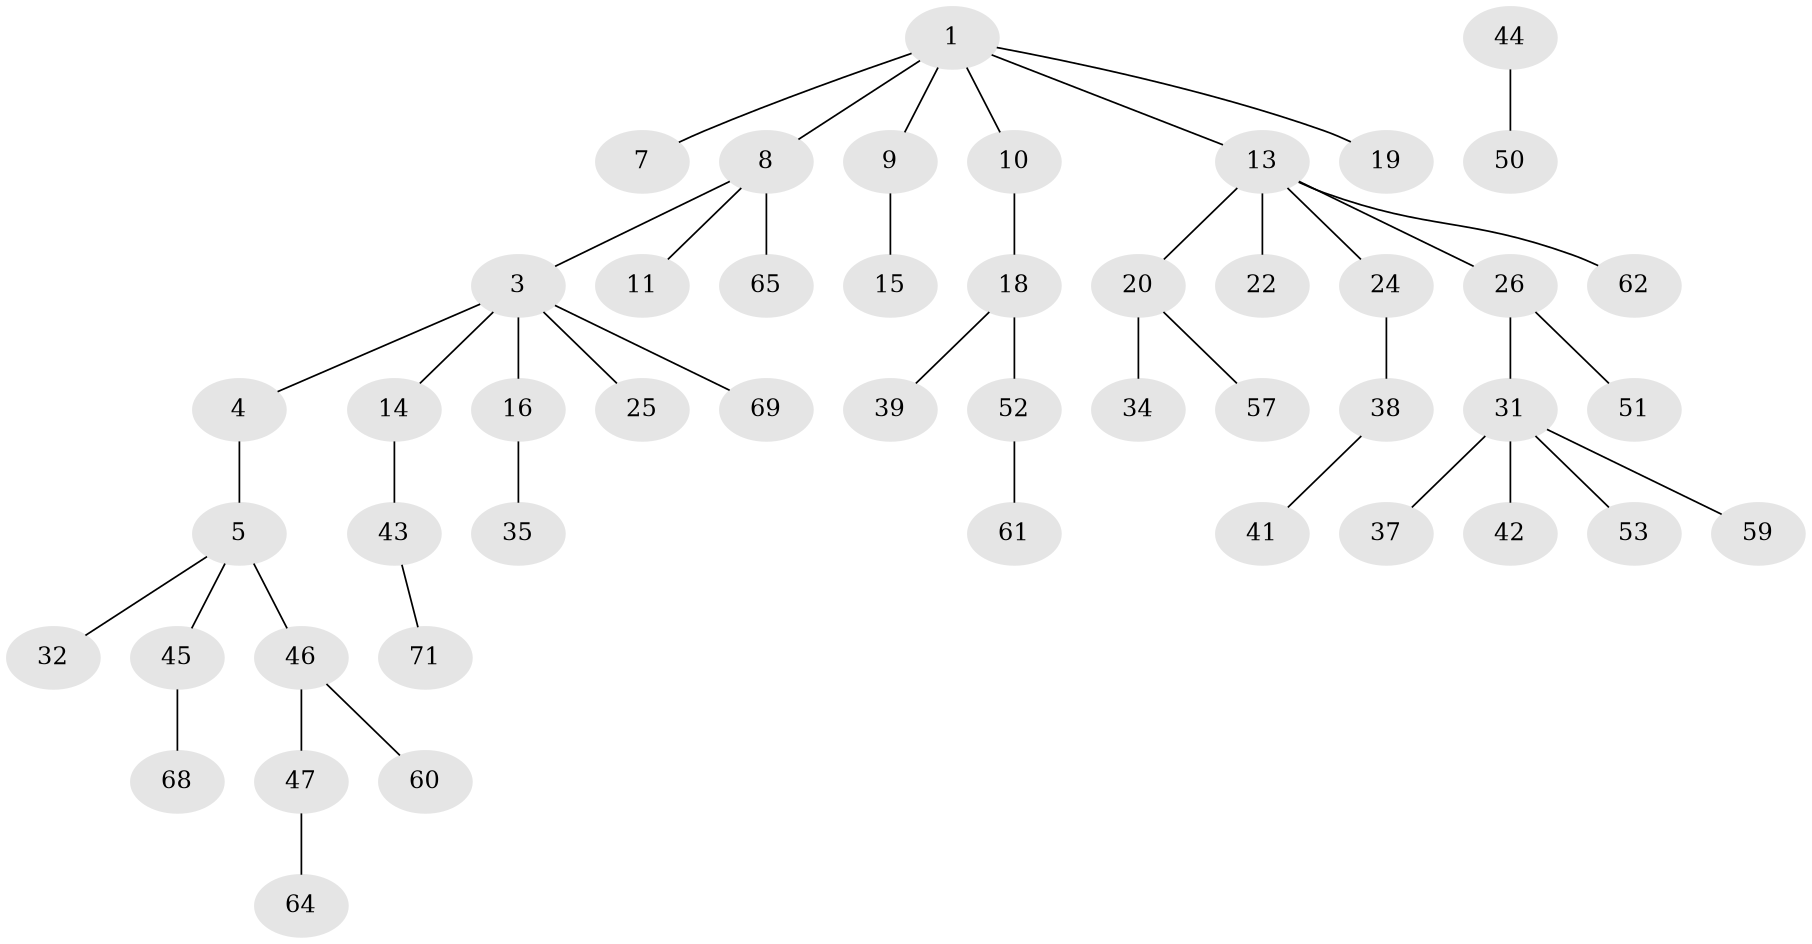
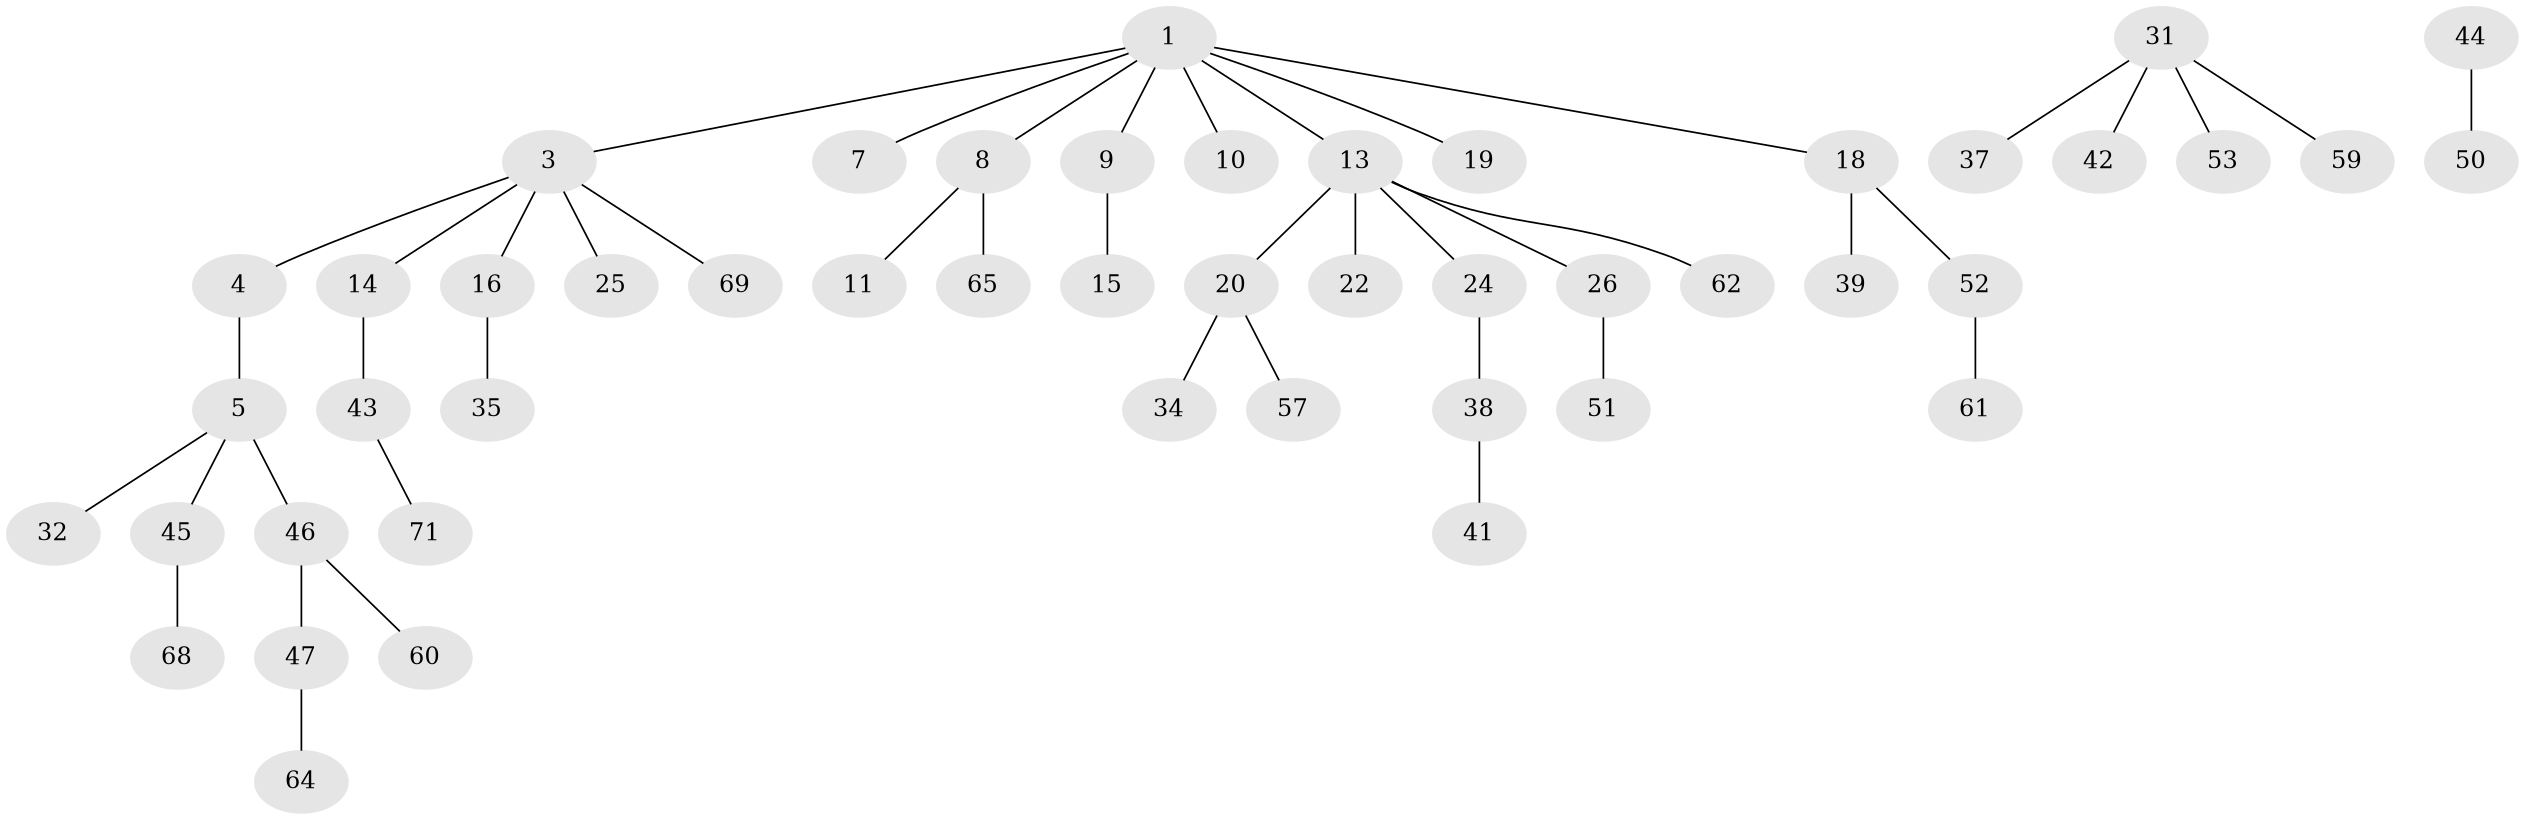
(642, 224) -> (859, 100)
(1014, 224) -> (1511, 100)
(1510, 348) -> none
